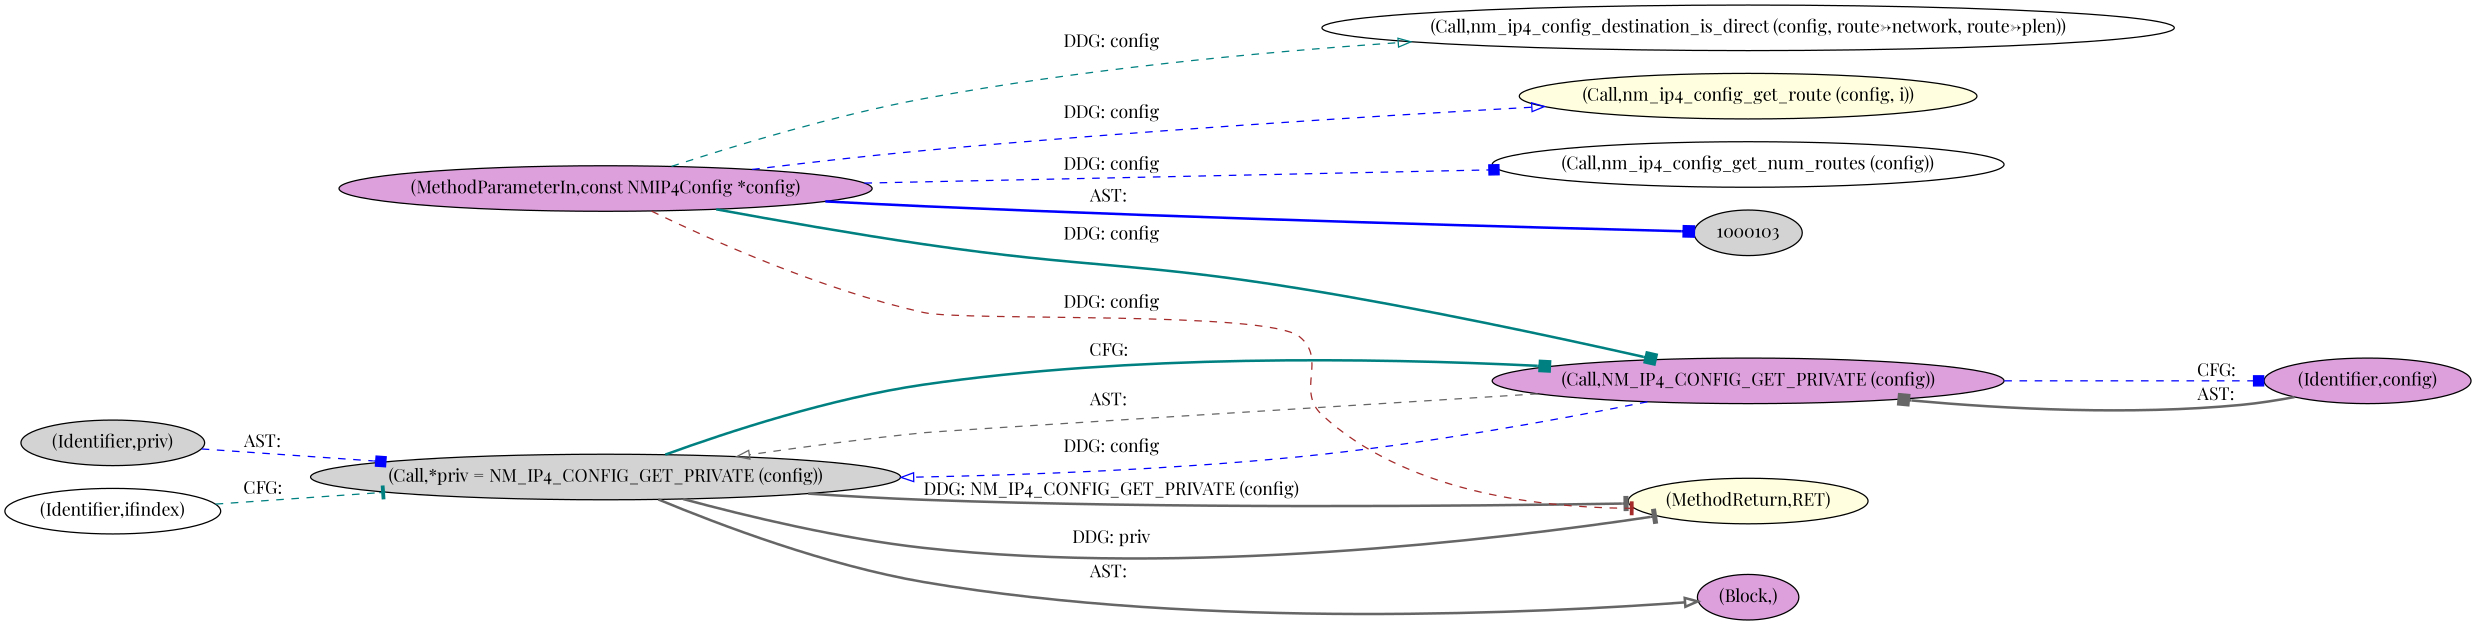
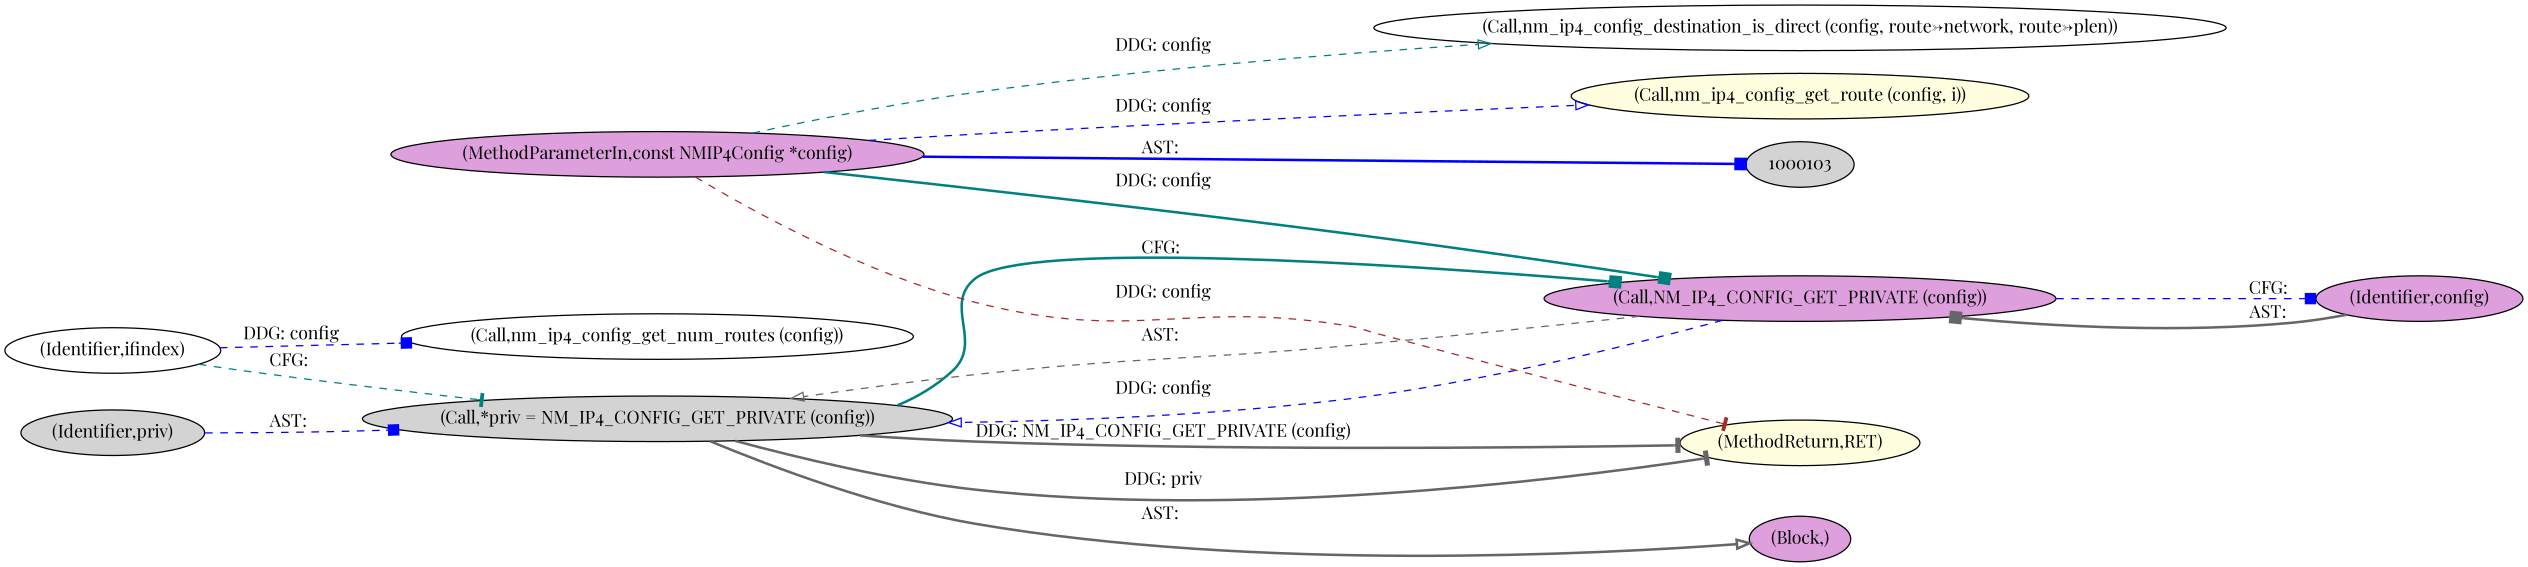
(1175, 177) -> (309, 345)
